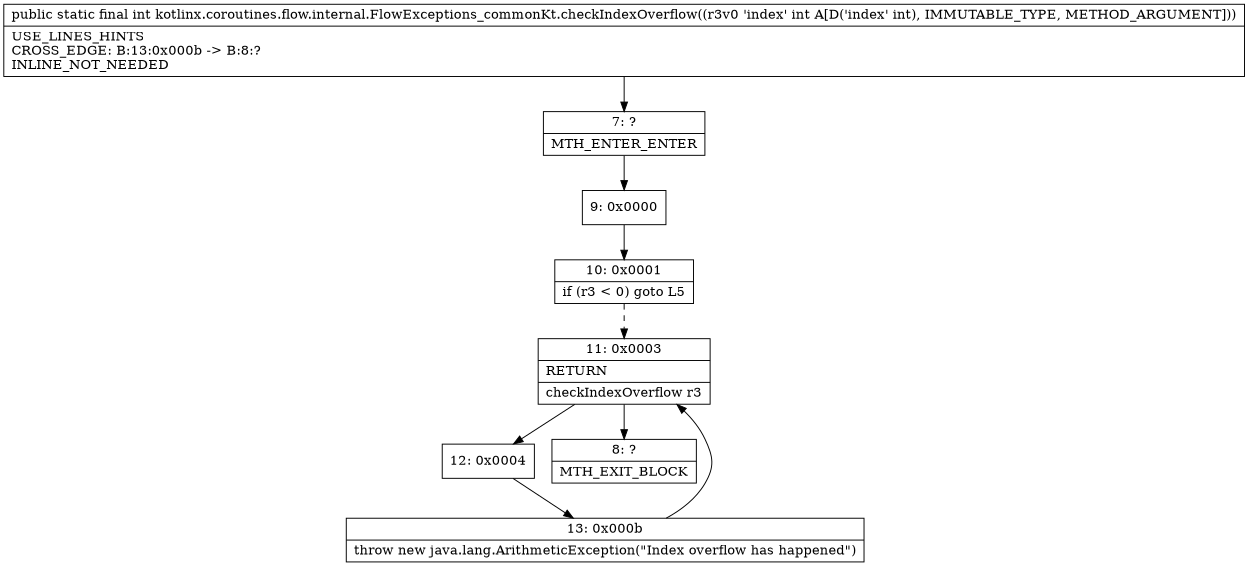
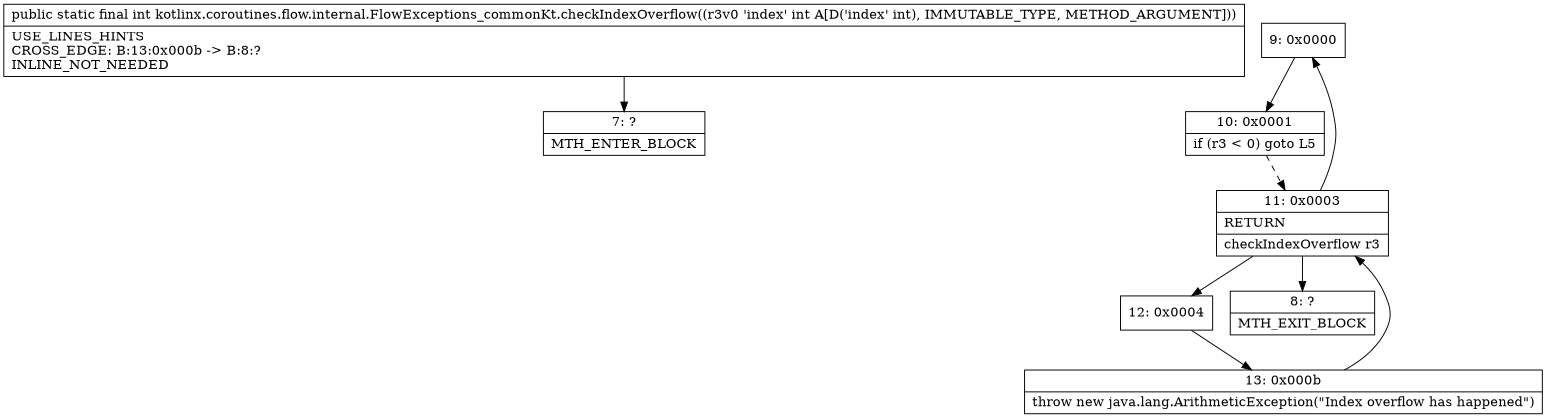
(624, 144) -> (624, 144)
(624, 168) -> (1336, 128)
